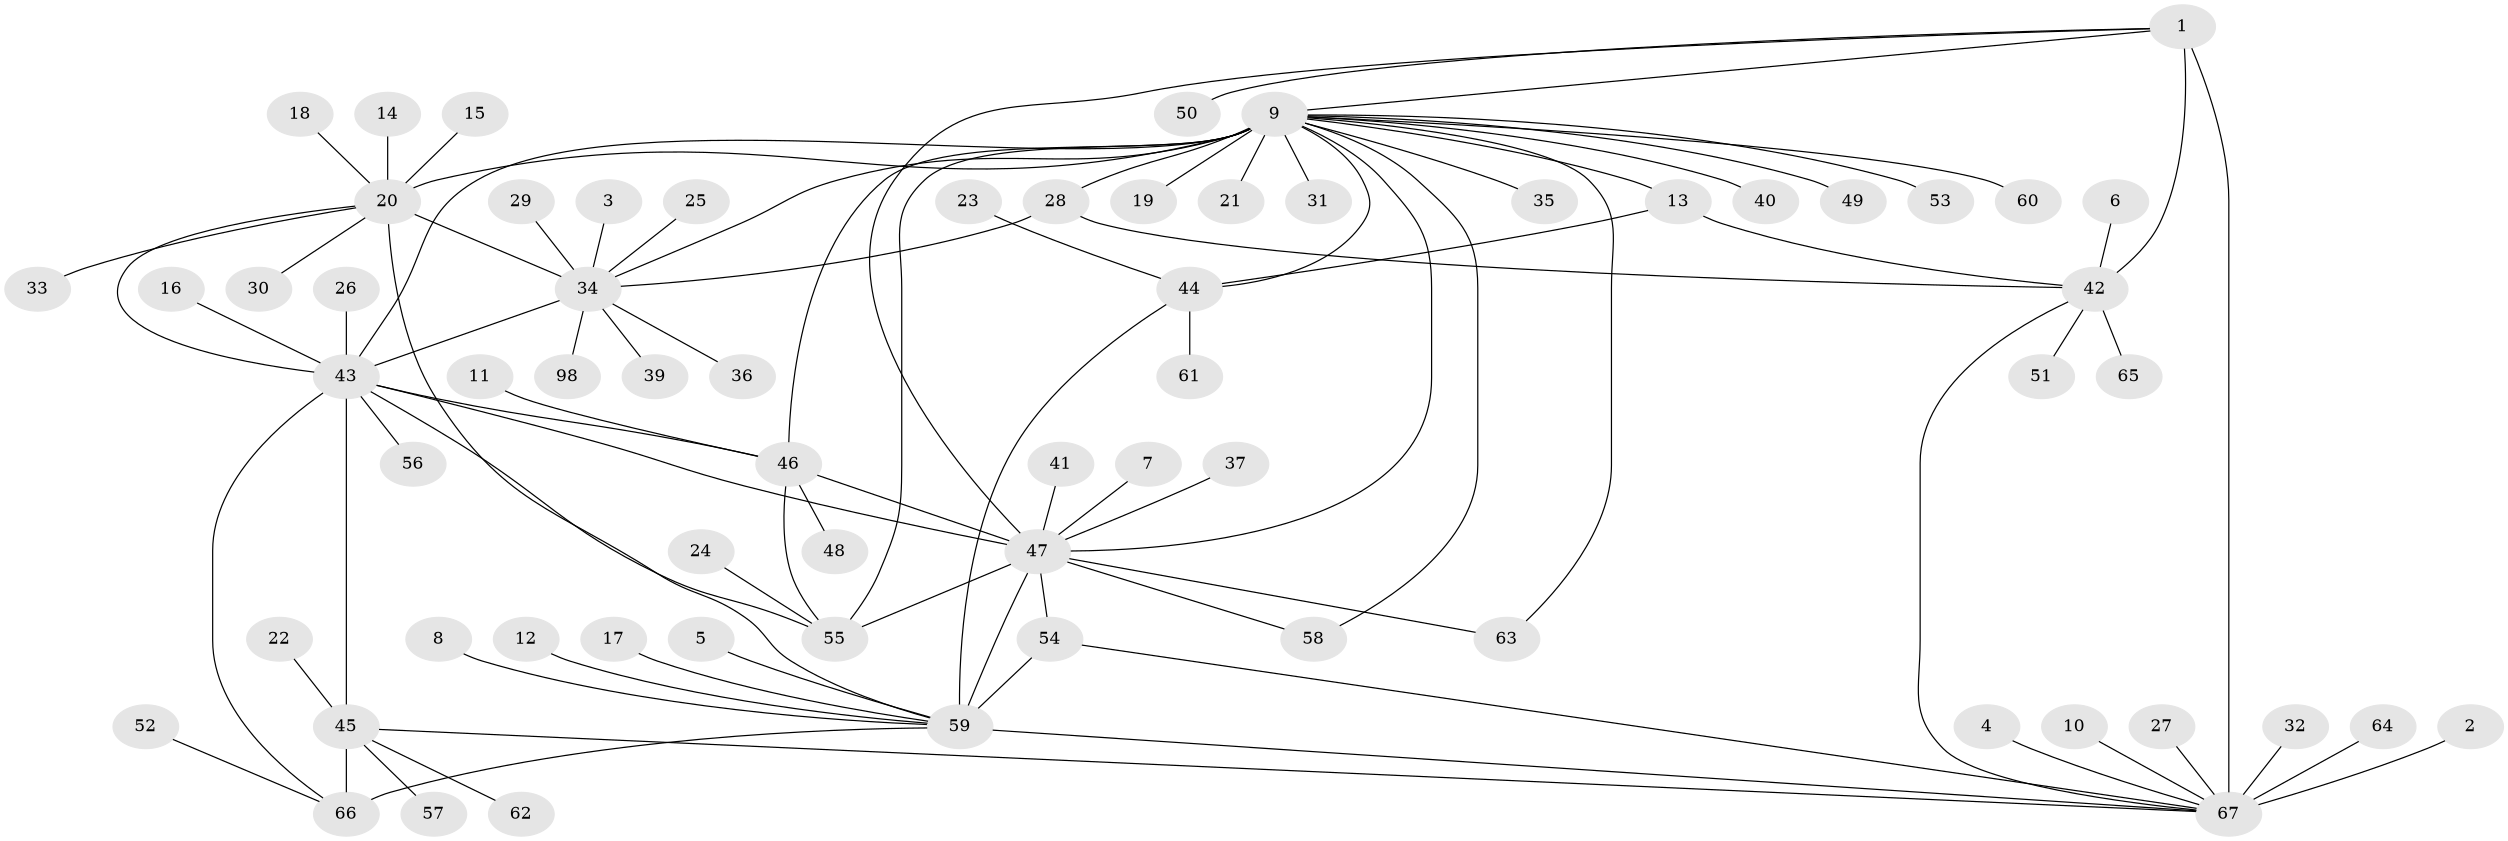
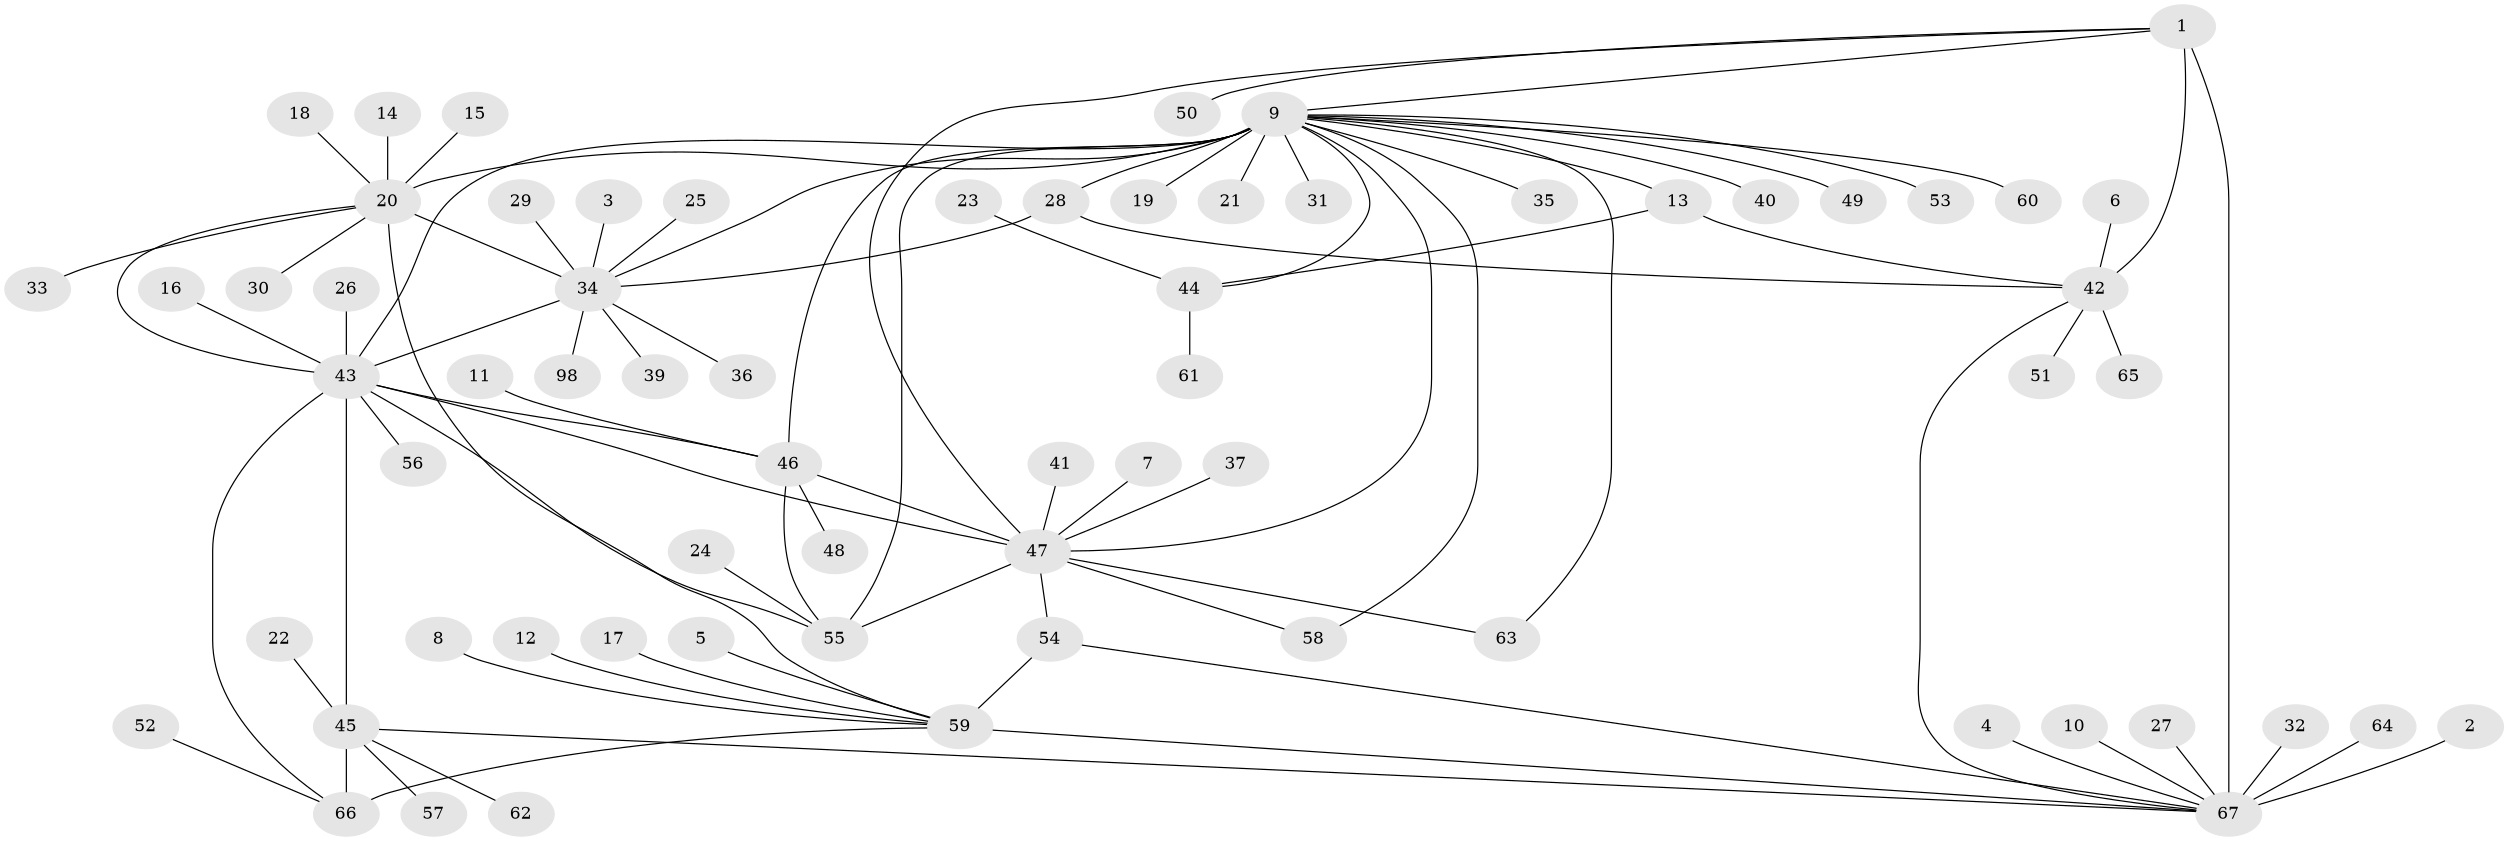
(1002, 472) -> none
(997, 639) -> none
